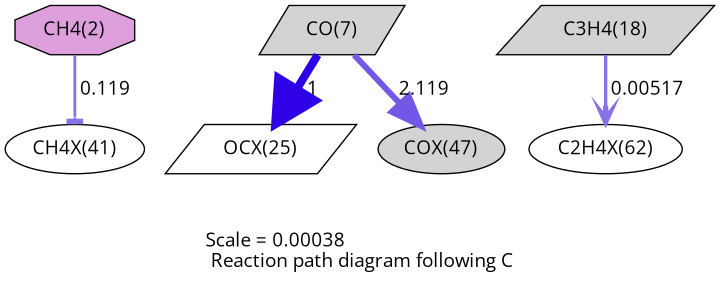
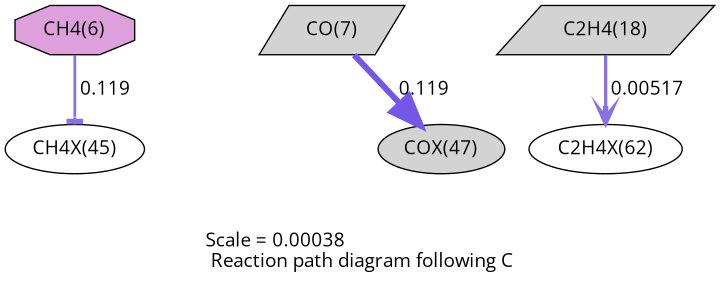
(75, 30) -> (75, 30)
(606, 30) -> (606, 30)
(422, 90) -> (422, 90)
(75, 149) -> (75, 149)
(261, 149) -> none
